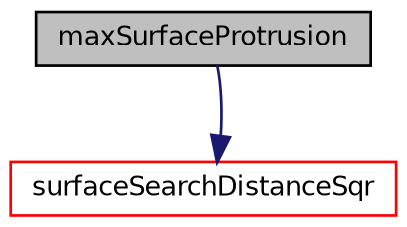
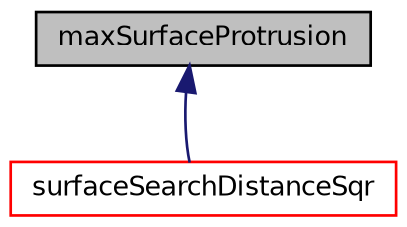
(221, 101) -> (186, 127)
